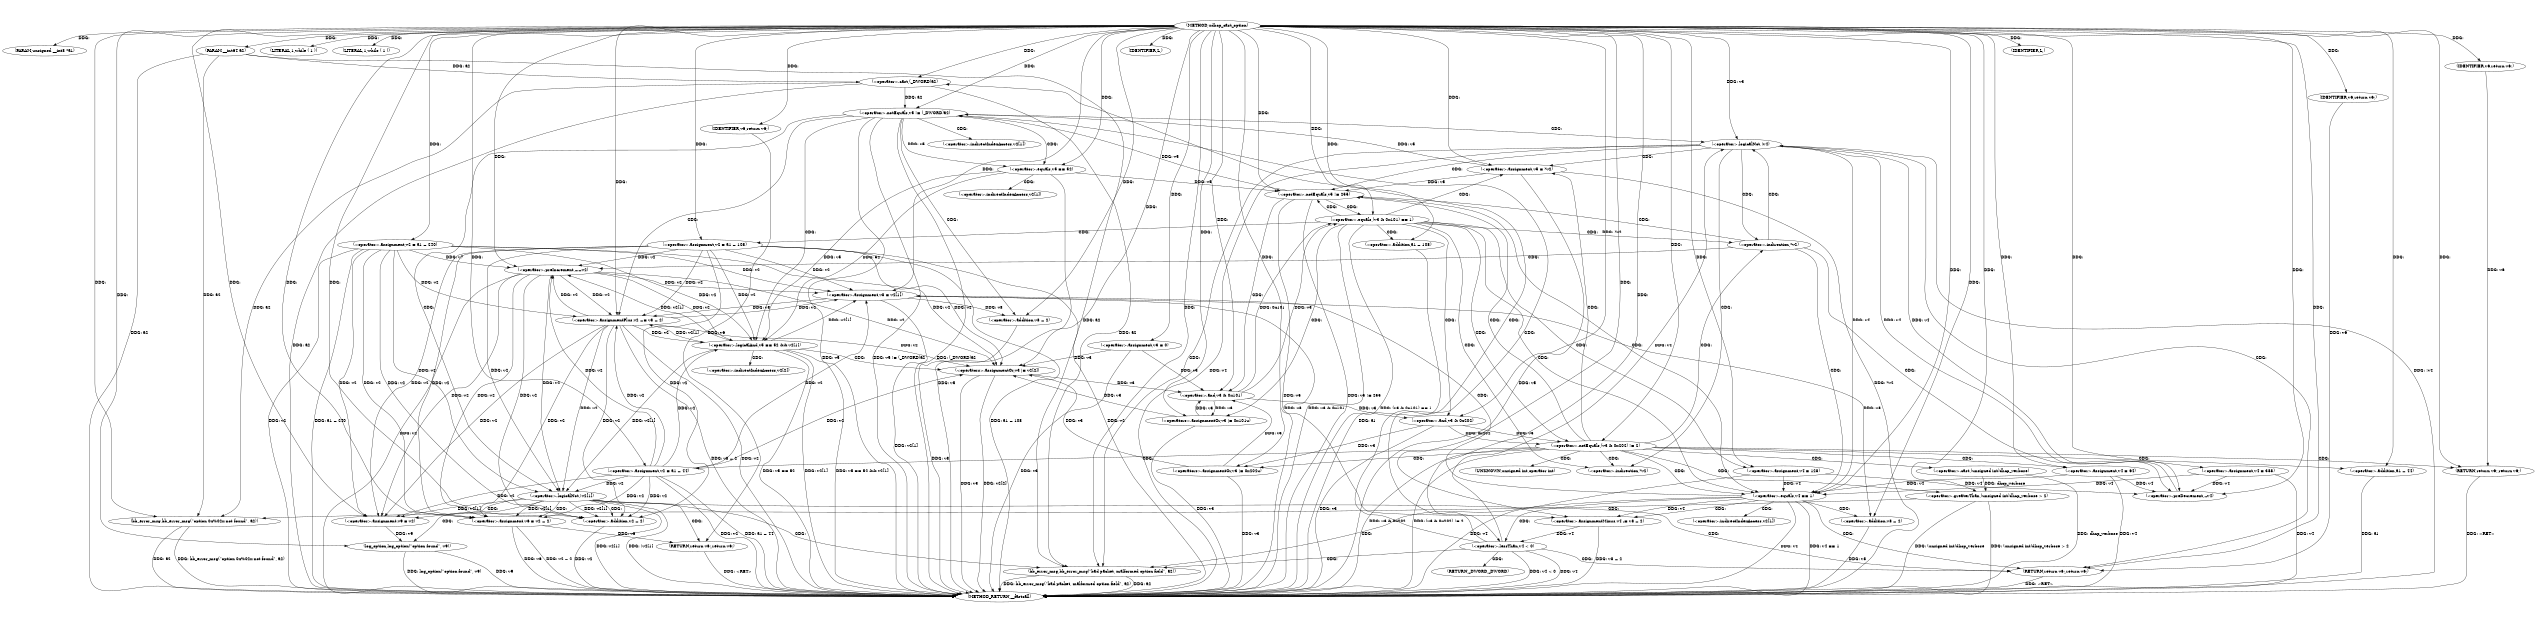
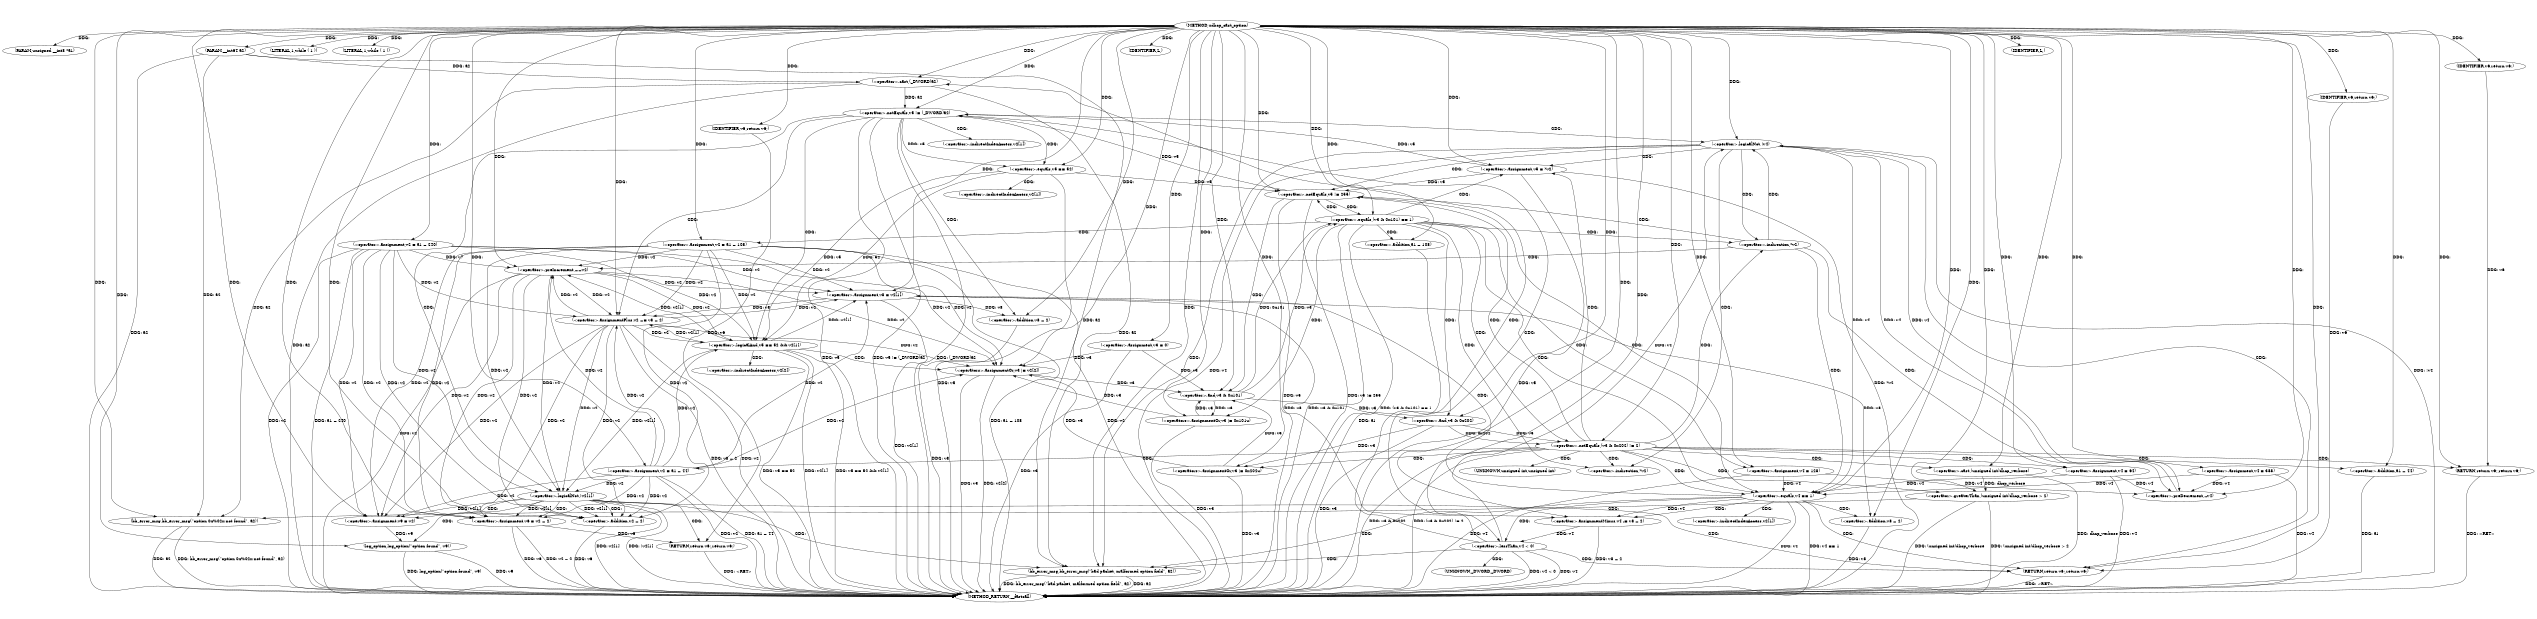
none -> (2060, 43)
(1736, 82) -> (1736, 82)
(1612, 232) -> (1612, 232)
(1515, 471) -> (1515, 471)
(584, 559) -> (584, 559)
(1478, 572) -> (1478, 572)
